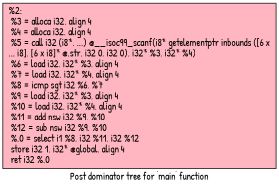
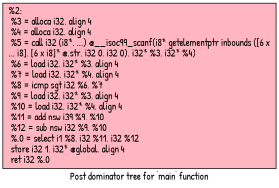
(57, 117) -> (56, 117)
